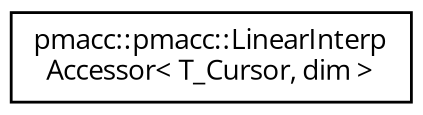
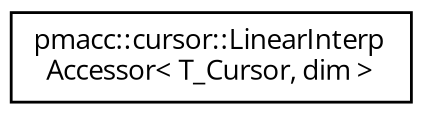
(211, 57) -> (211, 57)
